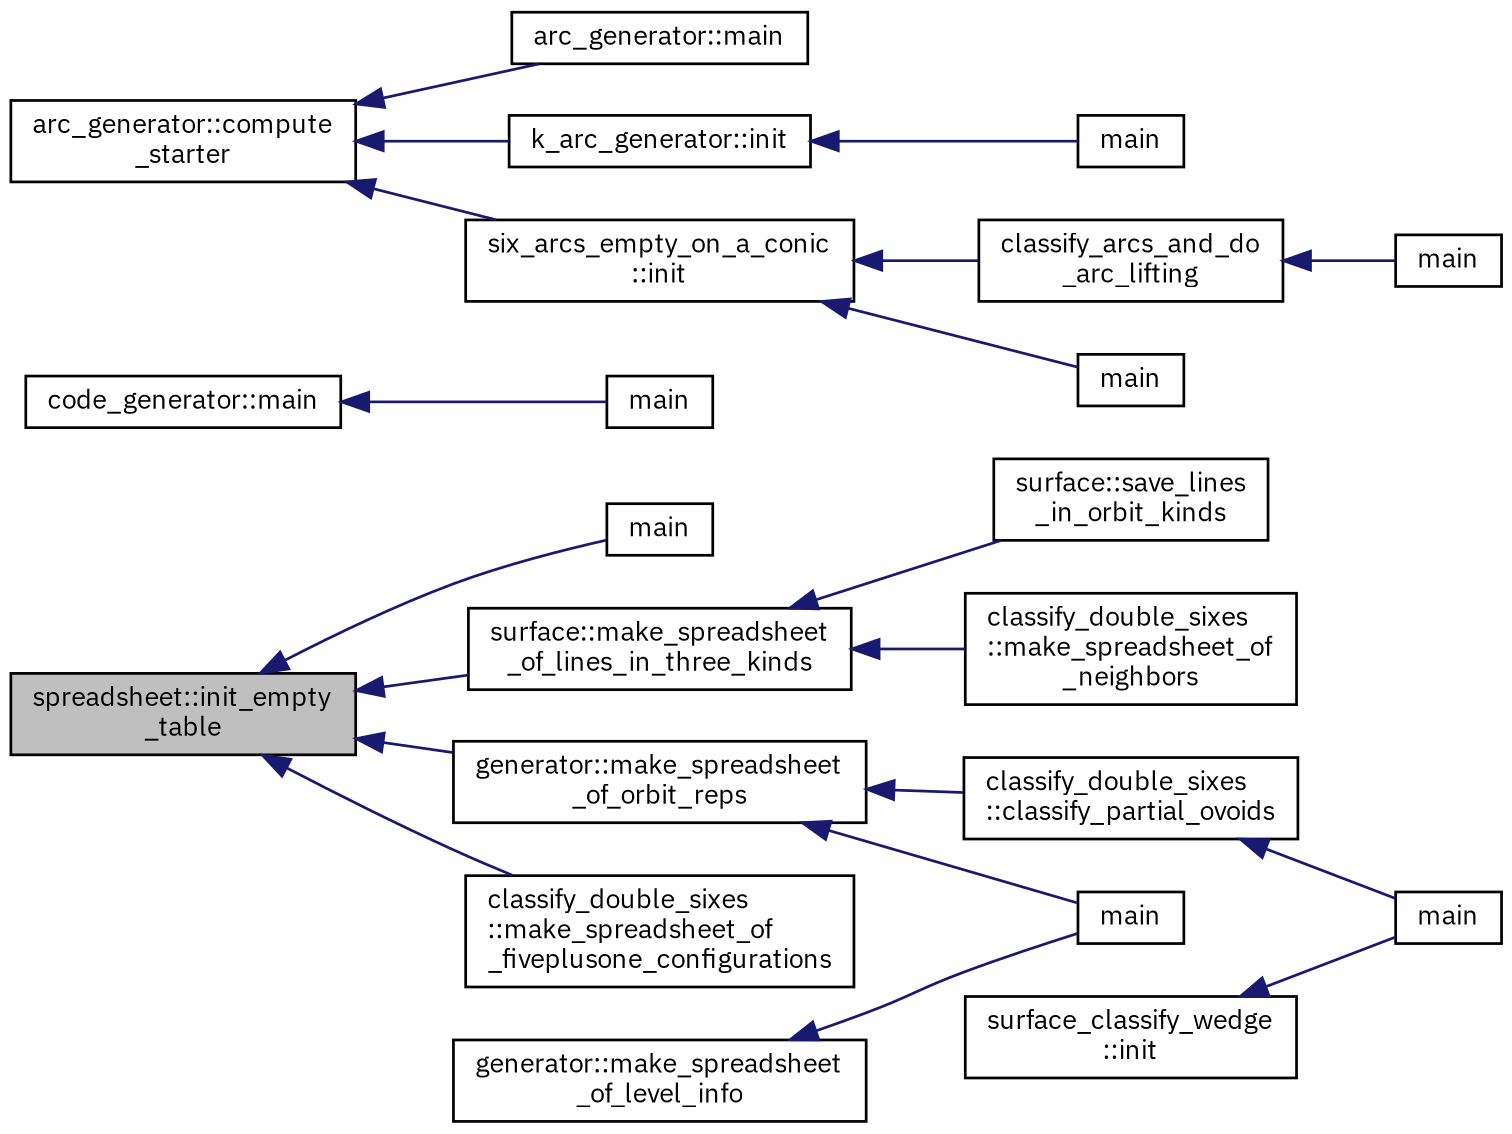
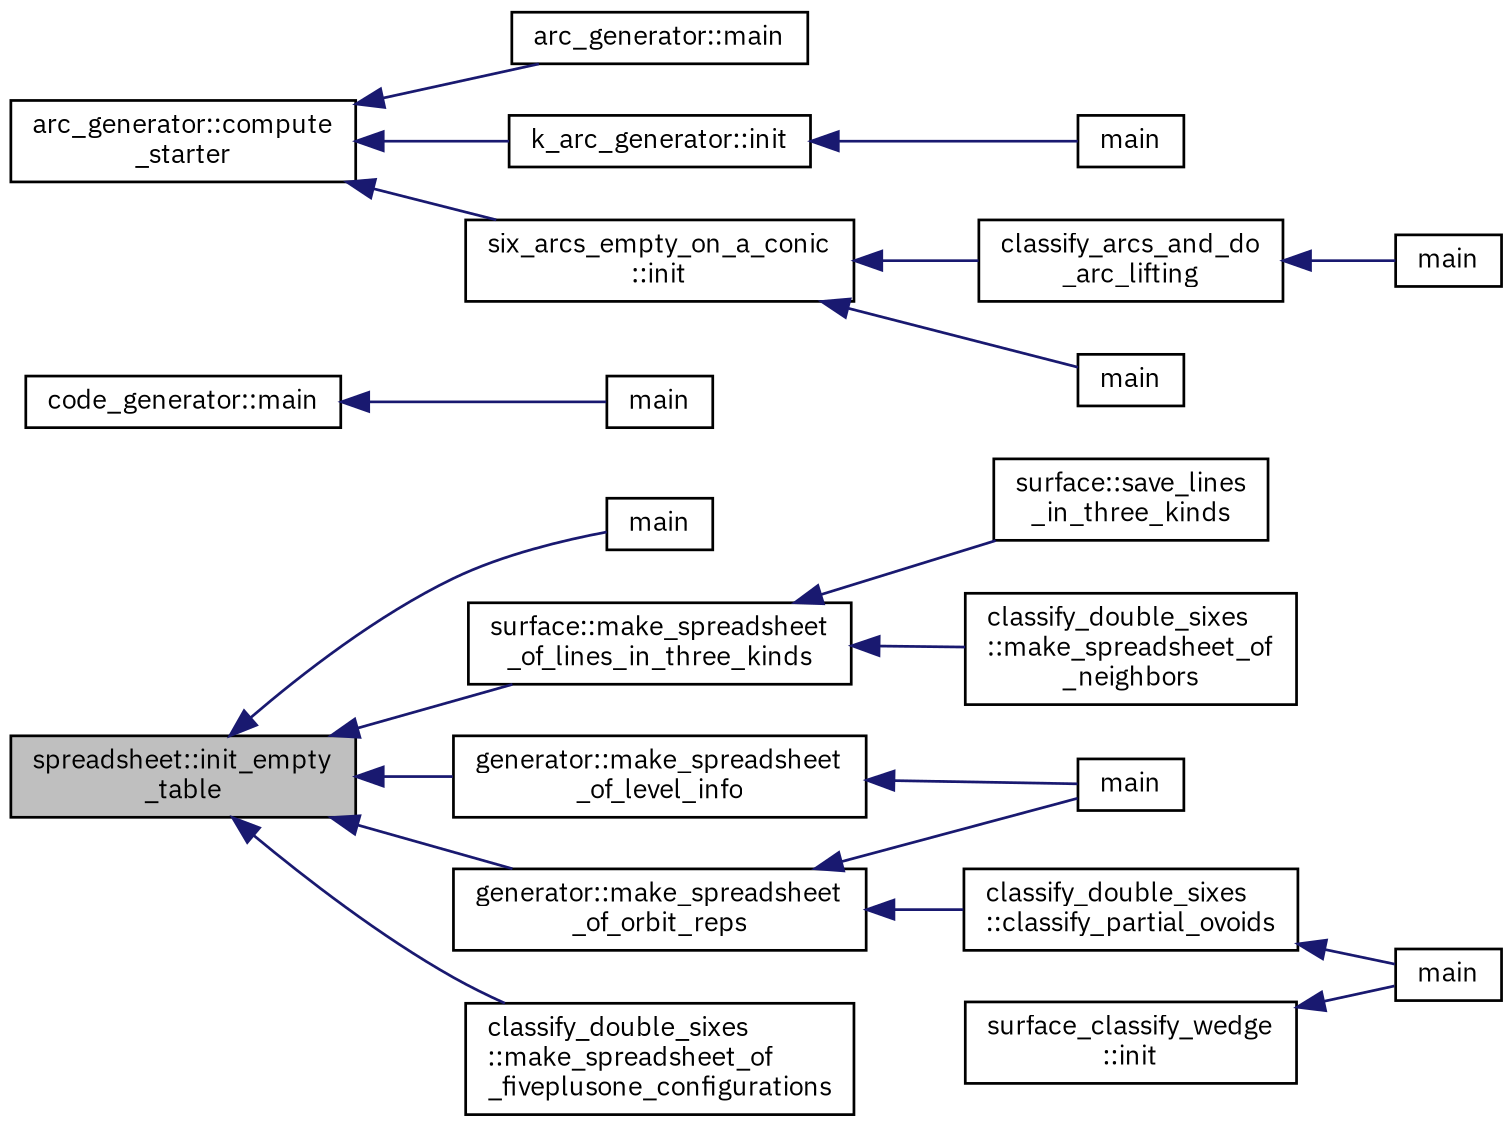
(1131, 500) -> (1131, 500)
none -> (418, 777)
